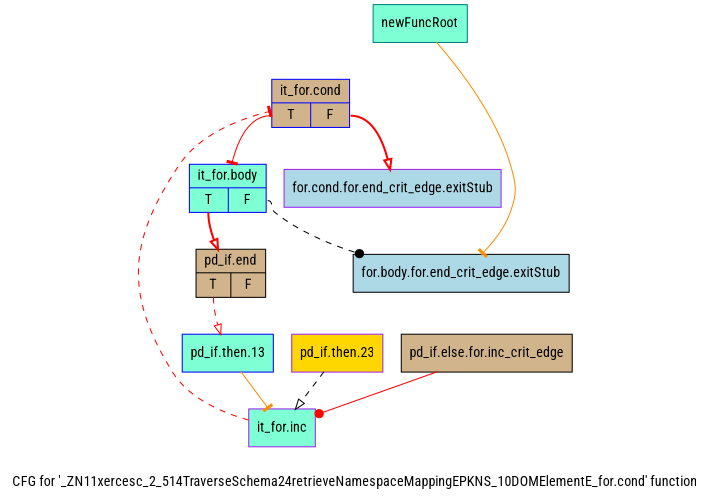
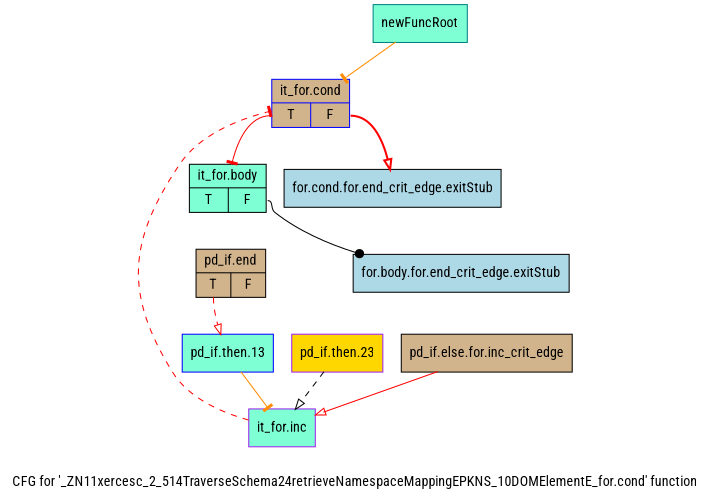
(502, 142) -> (371, 59)
(228, 188) -> (228, 188)
(393, 188) -> (393, 188)
(210, 227) -> none
(307, 233) -> (307, 233)
(381, 392) -> (381, 392)
